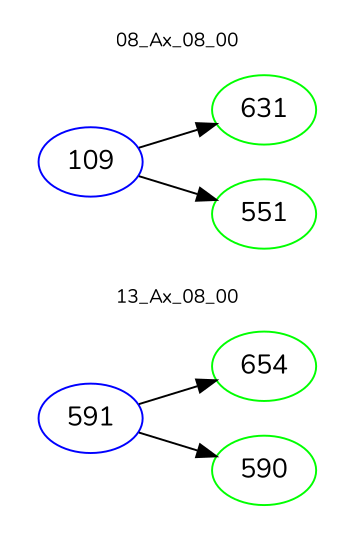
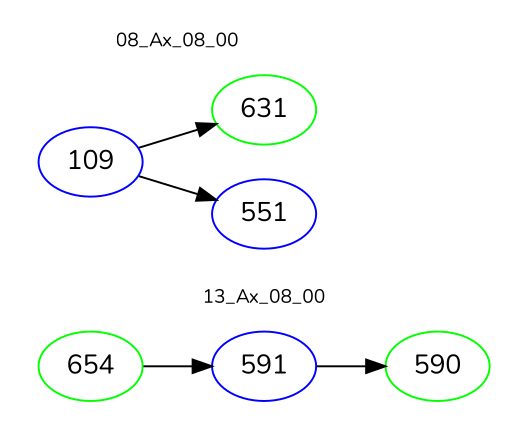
(264, 214) -> (264, 214)
(168, 395) -> (168, 366)
